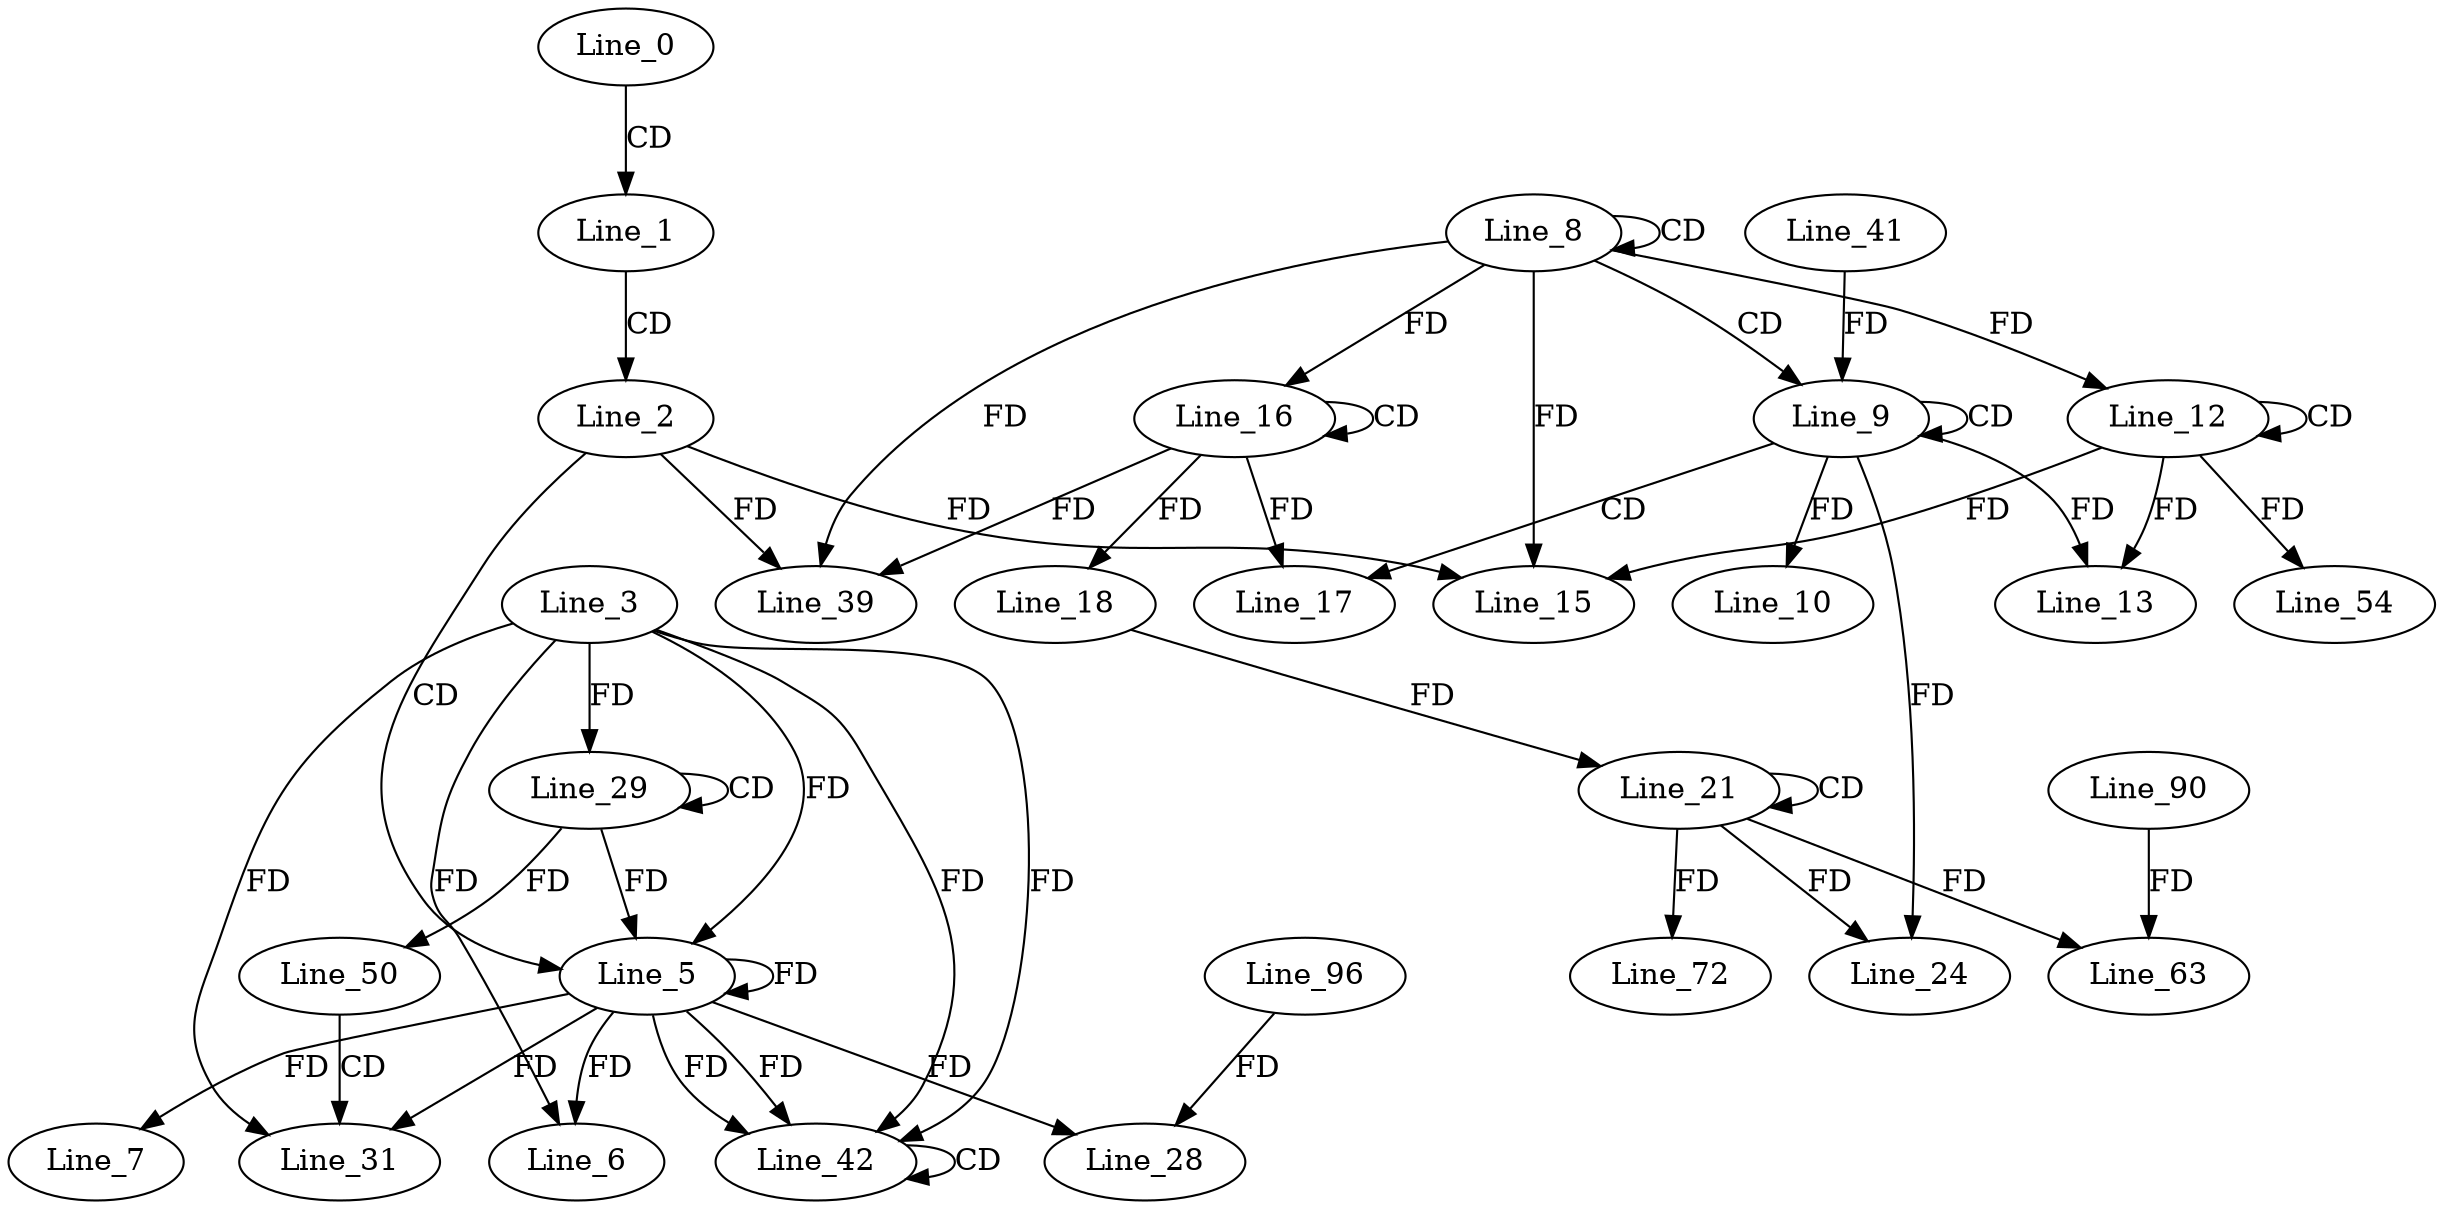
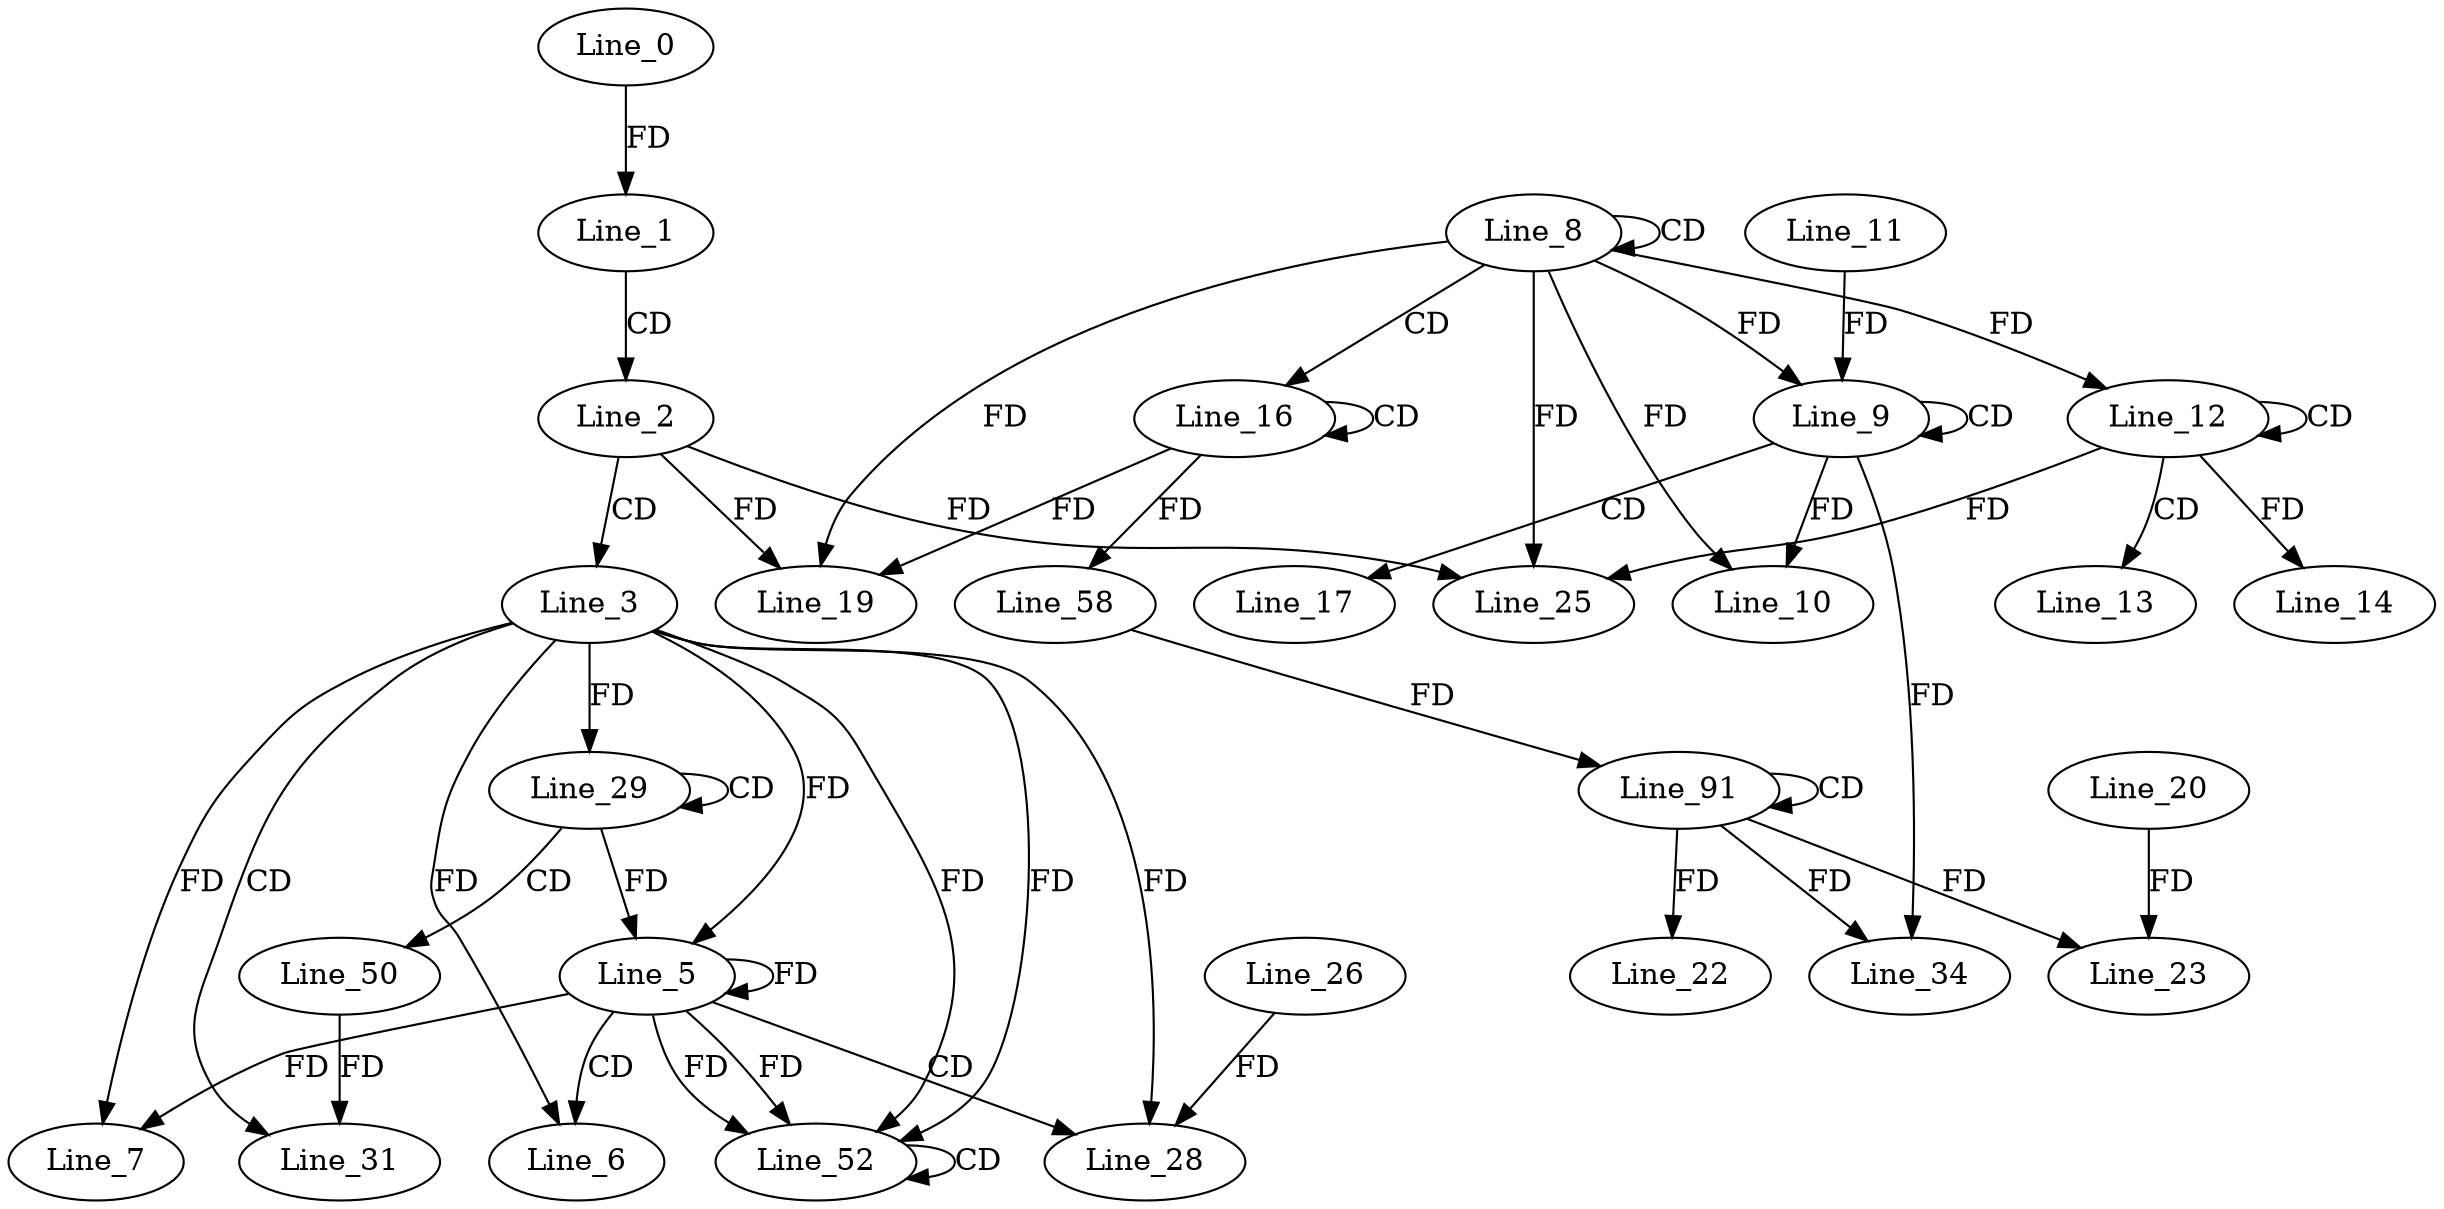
(649, 140) -> (649, 140)
(1846, 233) -> (1846, 233)
(1427, 326) -> (1427, 326)
(1760, 326) -> (1760, 326)
none -> (1621, 419)
(2007, 466) -> none
(1261, 502) -> none
(2176, 512) -> (2176, 512)
(816, 605) -> (816, 605)
(1055, 605) -> (1055, 605)
(1534, 605) -> (1534, 605)
(2335, 605) -> (2335, 605)
none -> (1055, 707)
(396, 718) -> (610, 501)
none -> (225, 787)
(1679, 790) -> (1679, 790)
(2149, 790) -> (2149, 790)
(269, 883) -> (269, 883)
(549, 883) -> (549, 883)
(1305, 976) -> (1305, 976)
(1670, 976) -> (1670, 976)
(1910, 976) -> (1910, 976)
(2149, 976) -> (2149, 976)
(504, 1063) -> none
(363, 1069) -> (363, 1069)
(611, 1069) -> (611, 1069)
(951, 1069) -> (951, 1069)
(816, 1162) -> (816, 1162)
